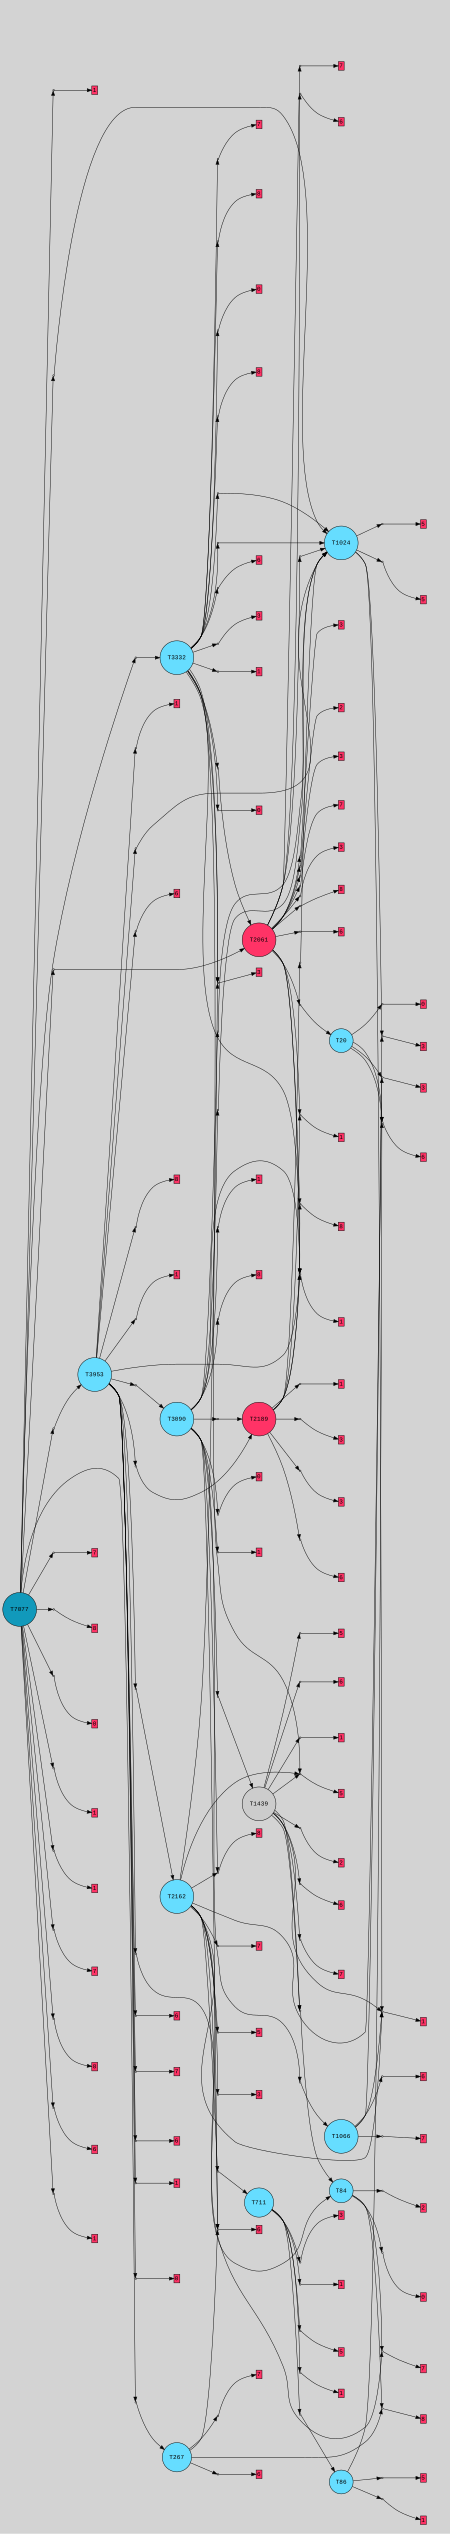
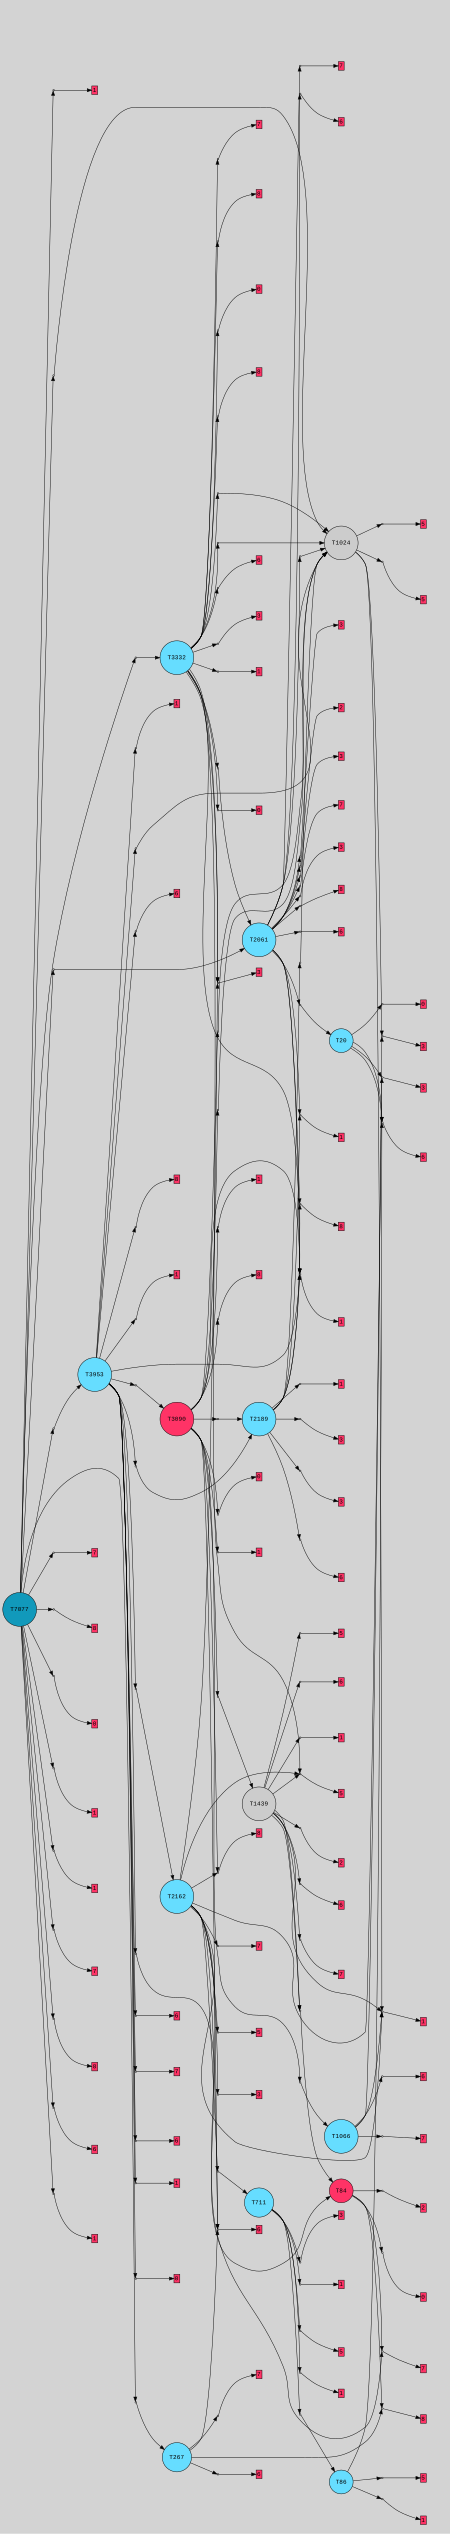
(341, 543) -> (341, 543)
(259, 940) -> (259, 940)
(177, 1419) -> (177, 1419)
(259, 1419) -> (259, 1419)
(341, 2191) -> (341, 2191)
